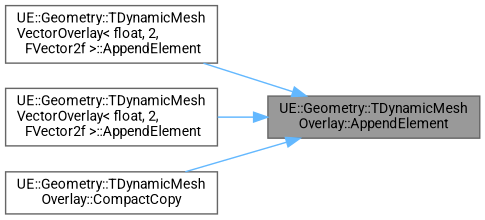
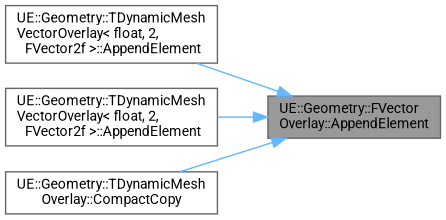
(374, 117) -> (354, 117)
